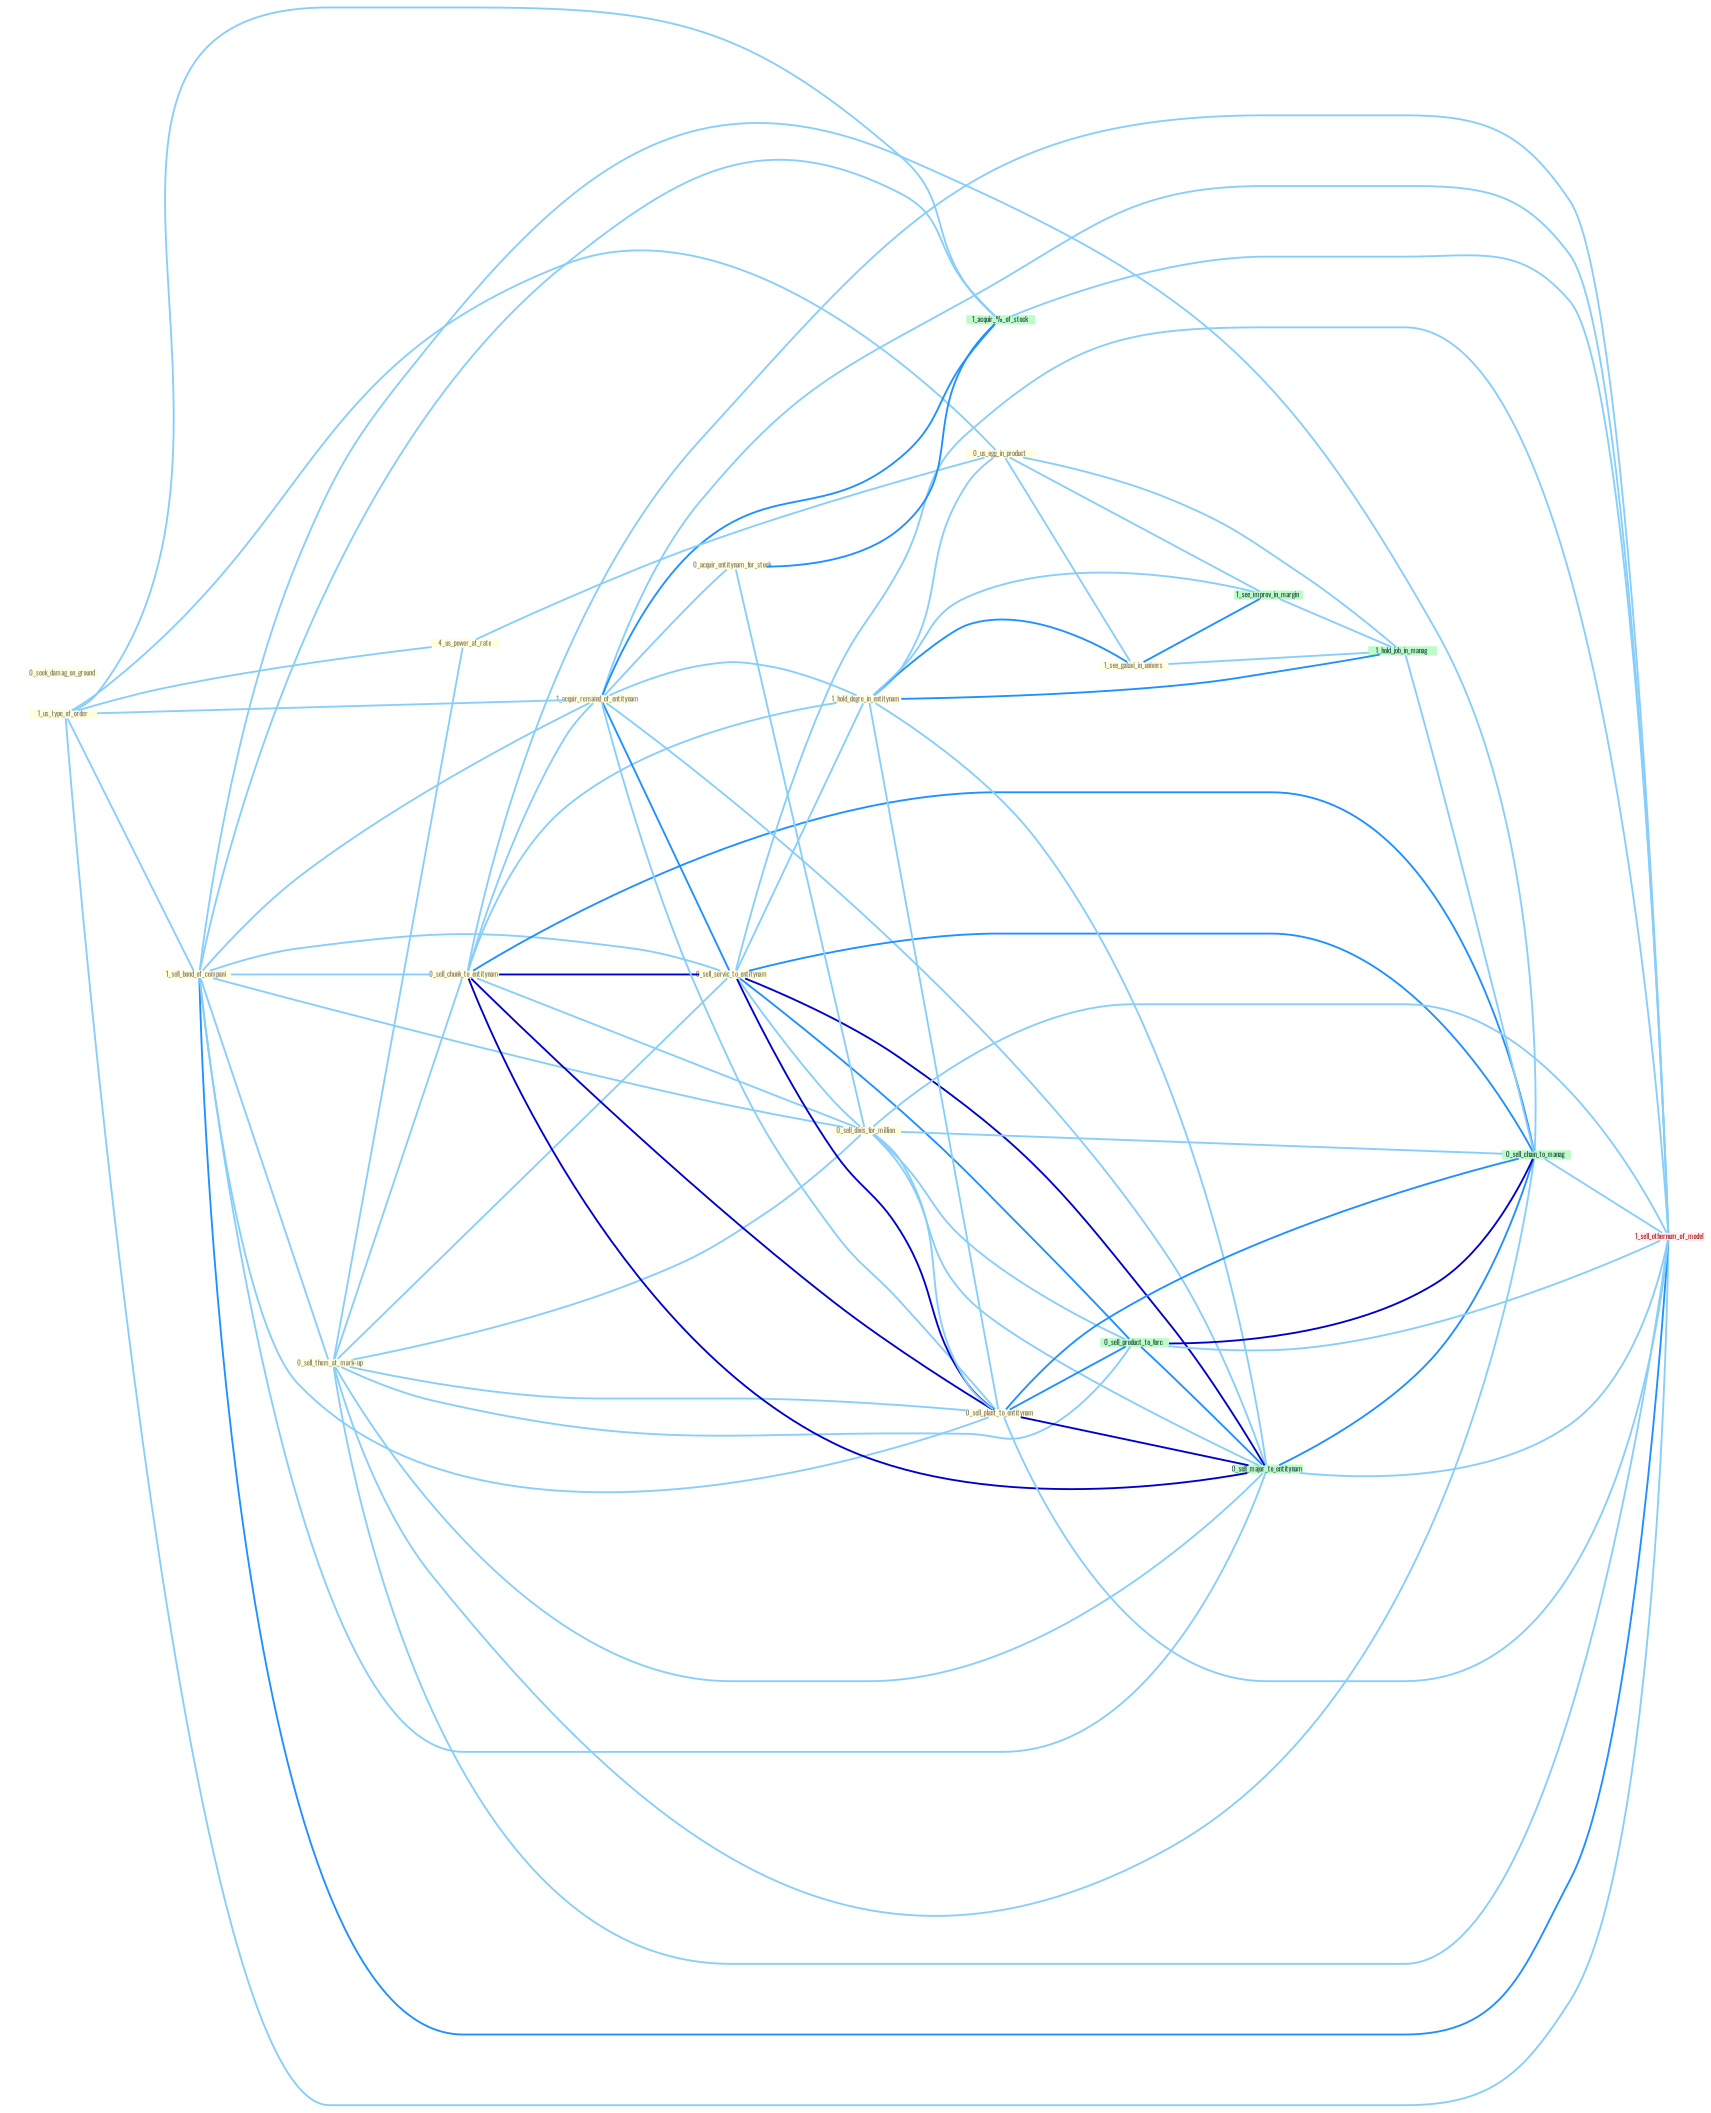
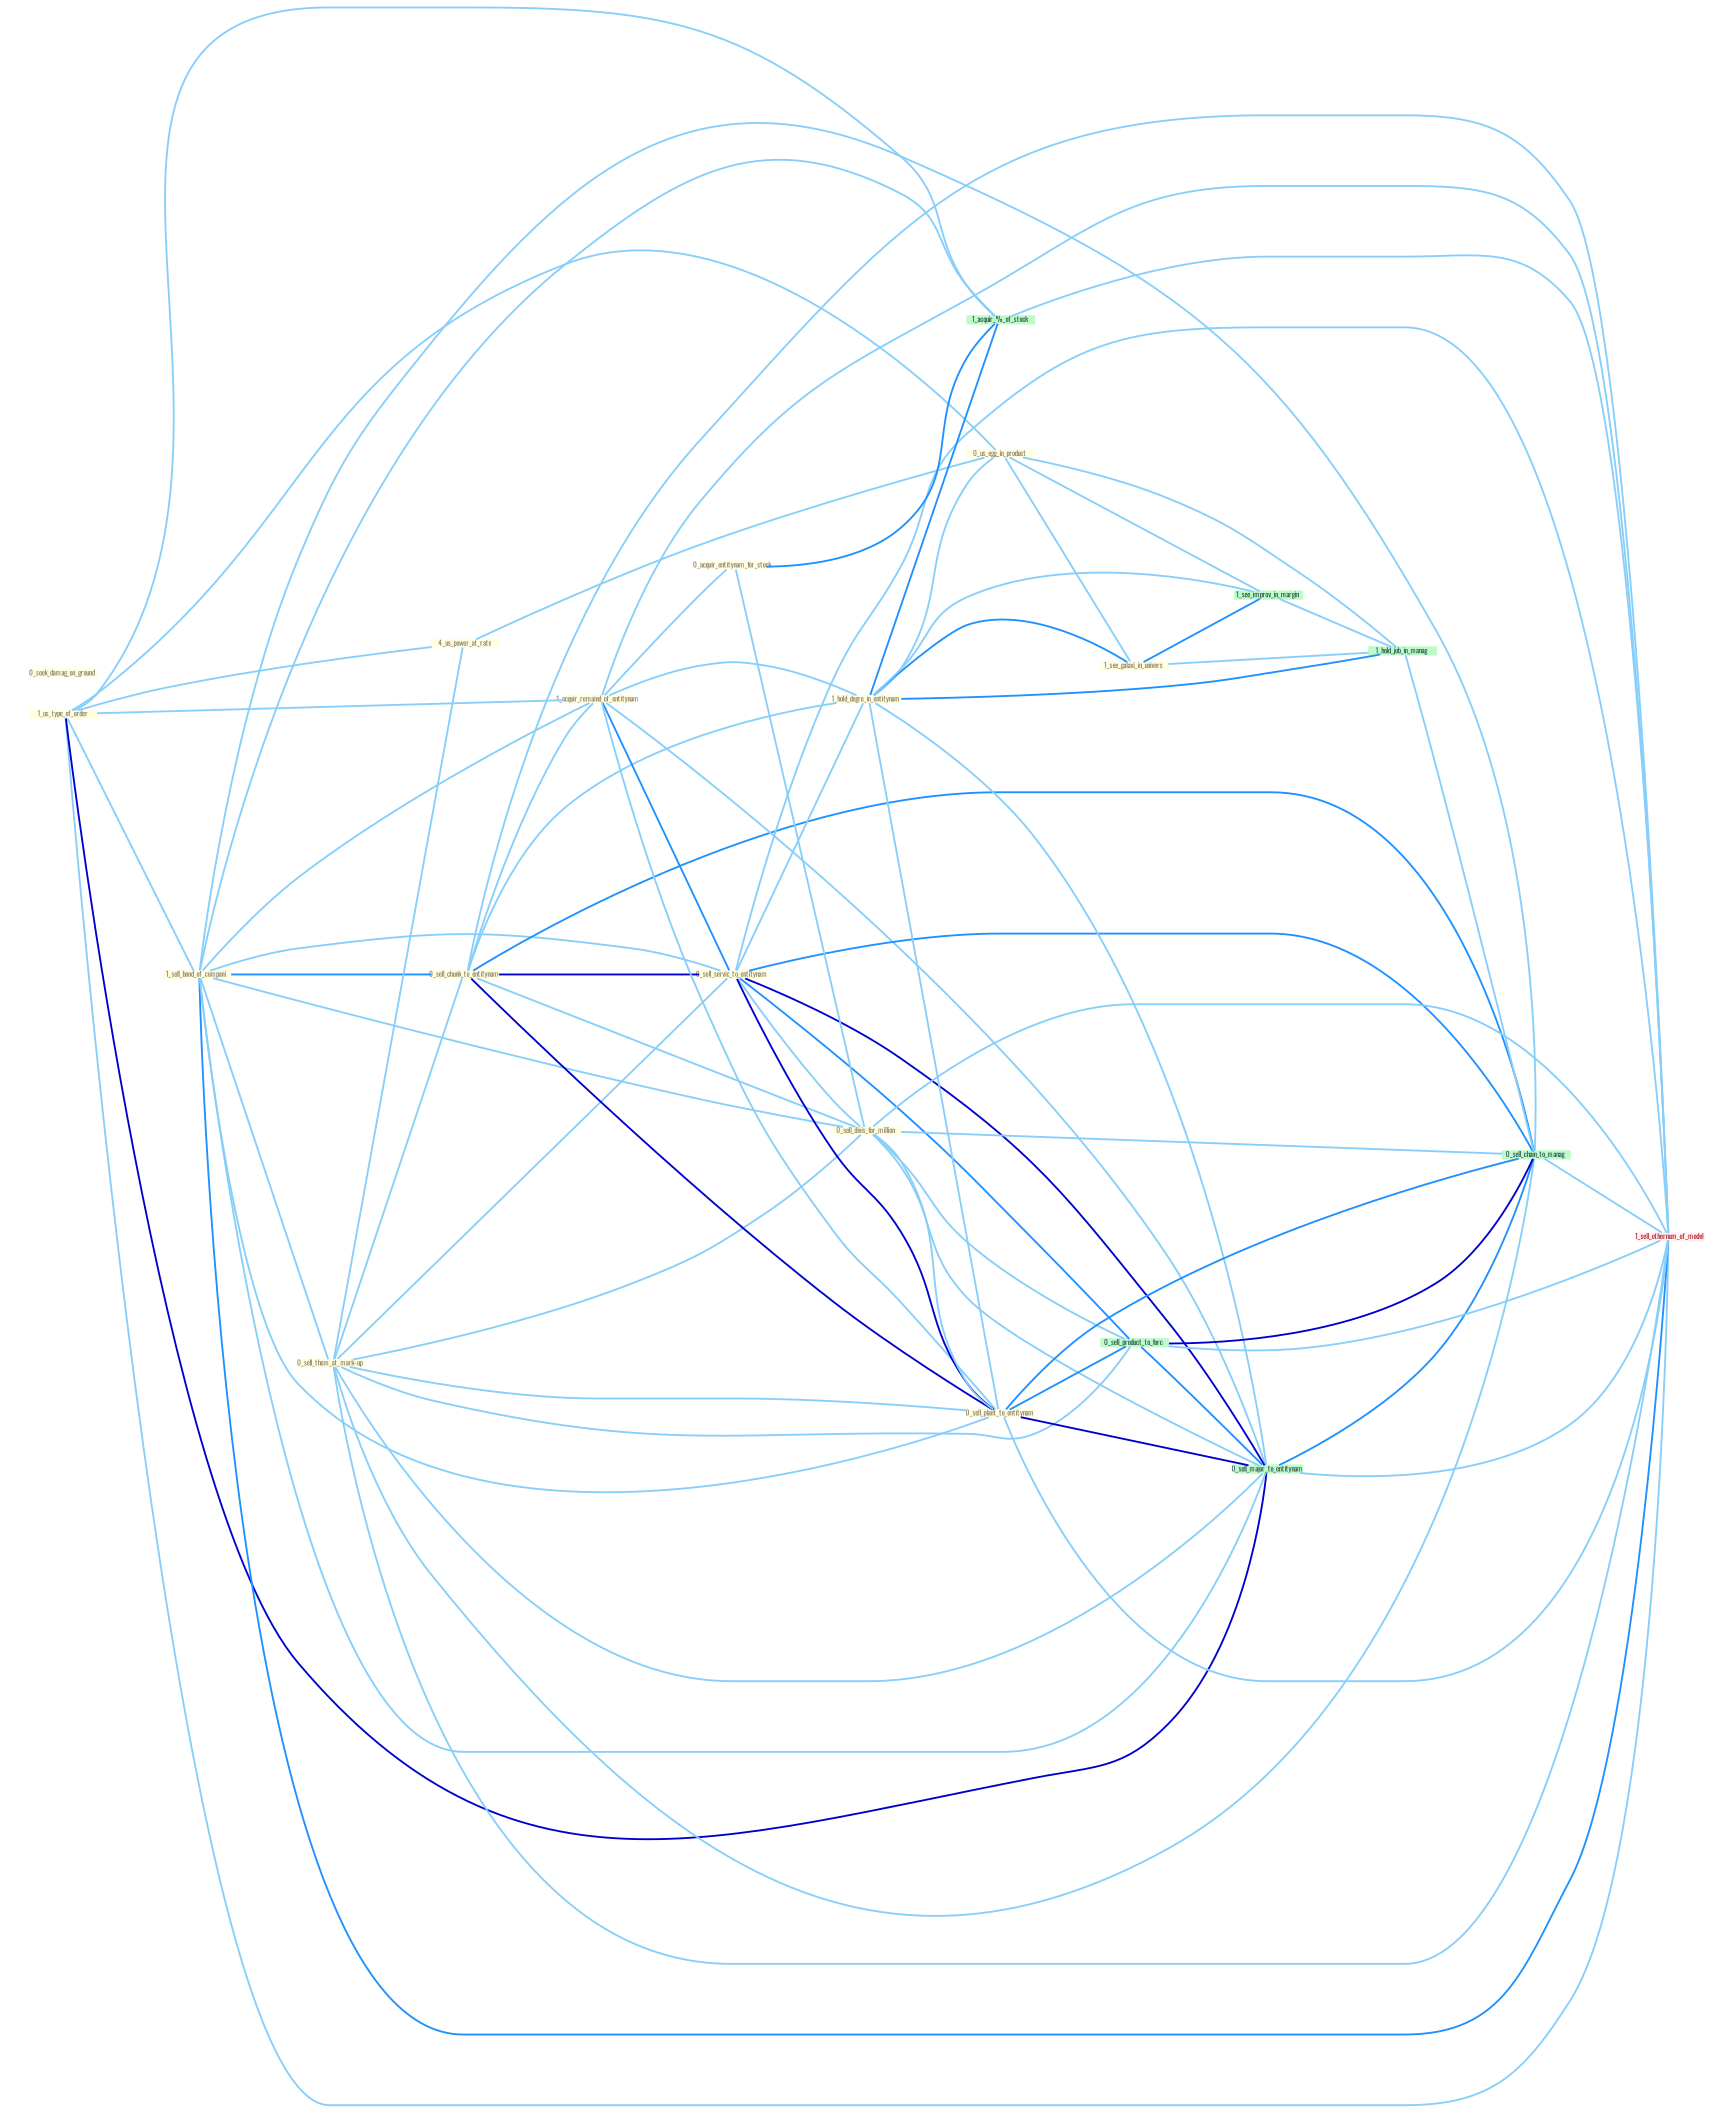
(778, 505) -> (915, 565)
(331, 974) -> (331, 974)
(737, 1378) -> (384, 1747)
